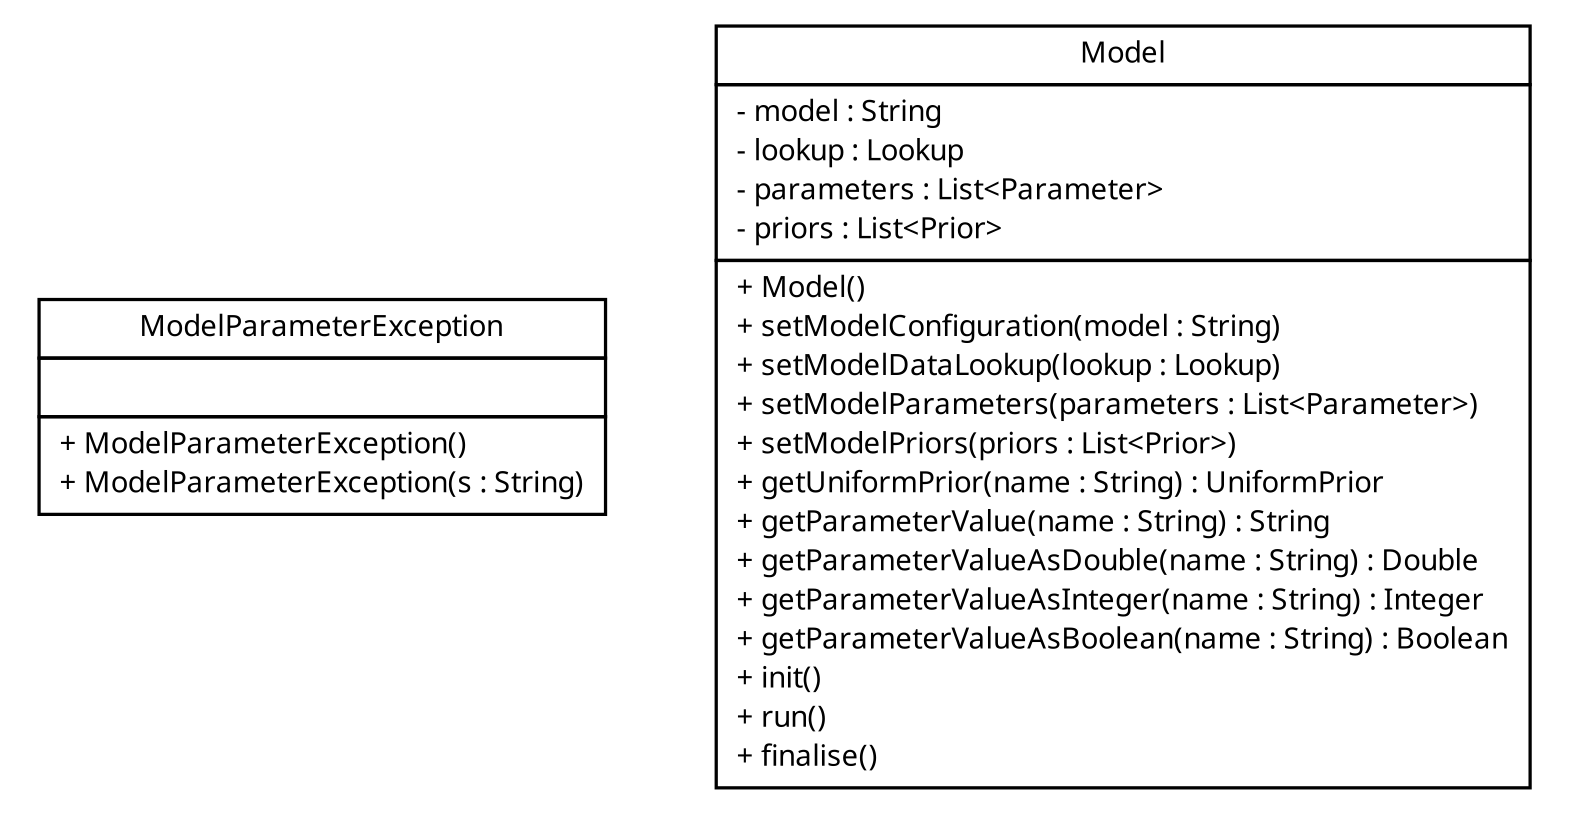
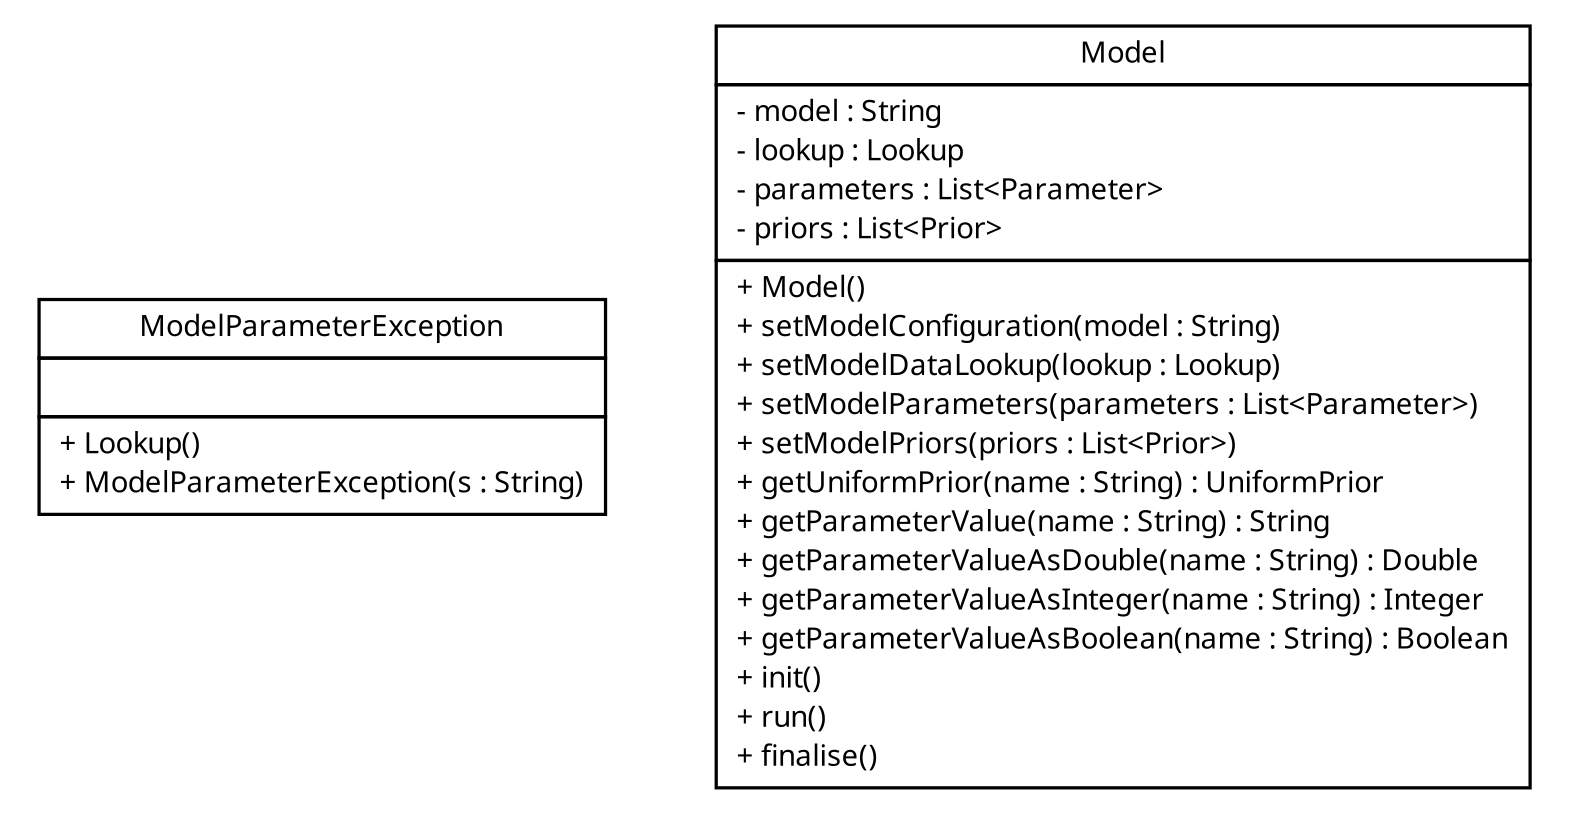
(264, 444) -> (132, 444)
